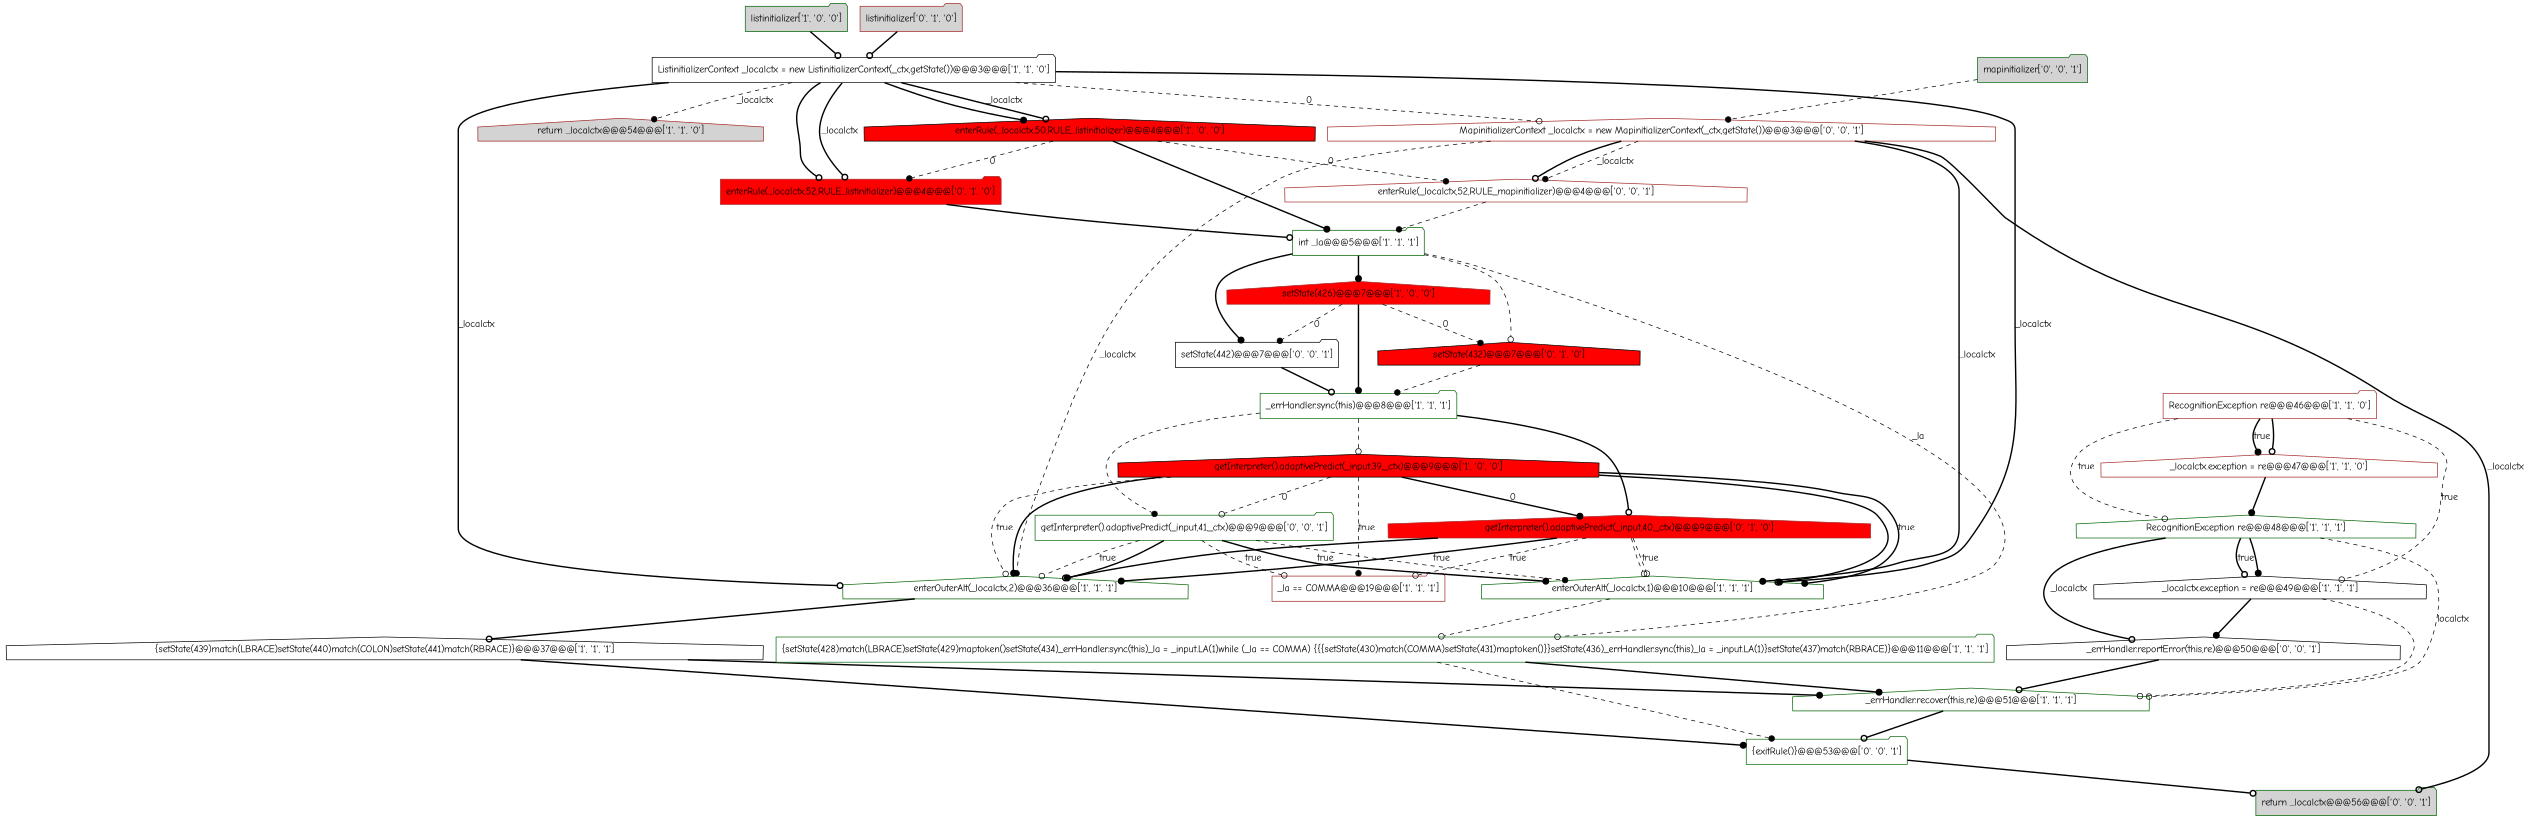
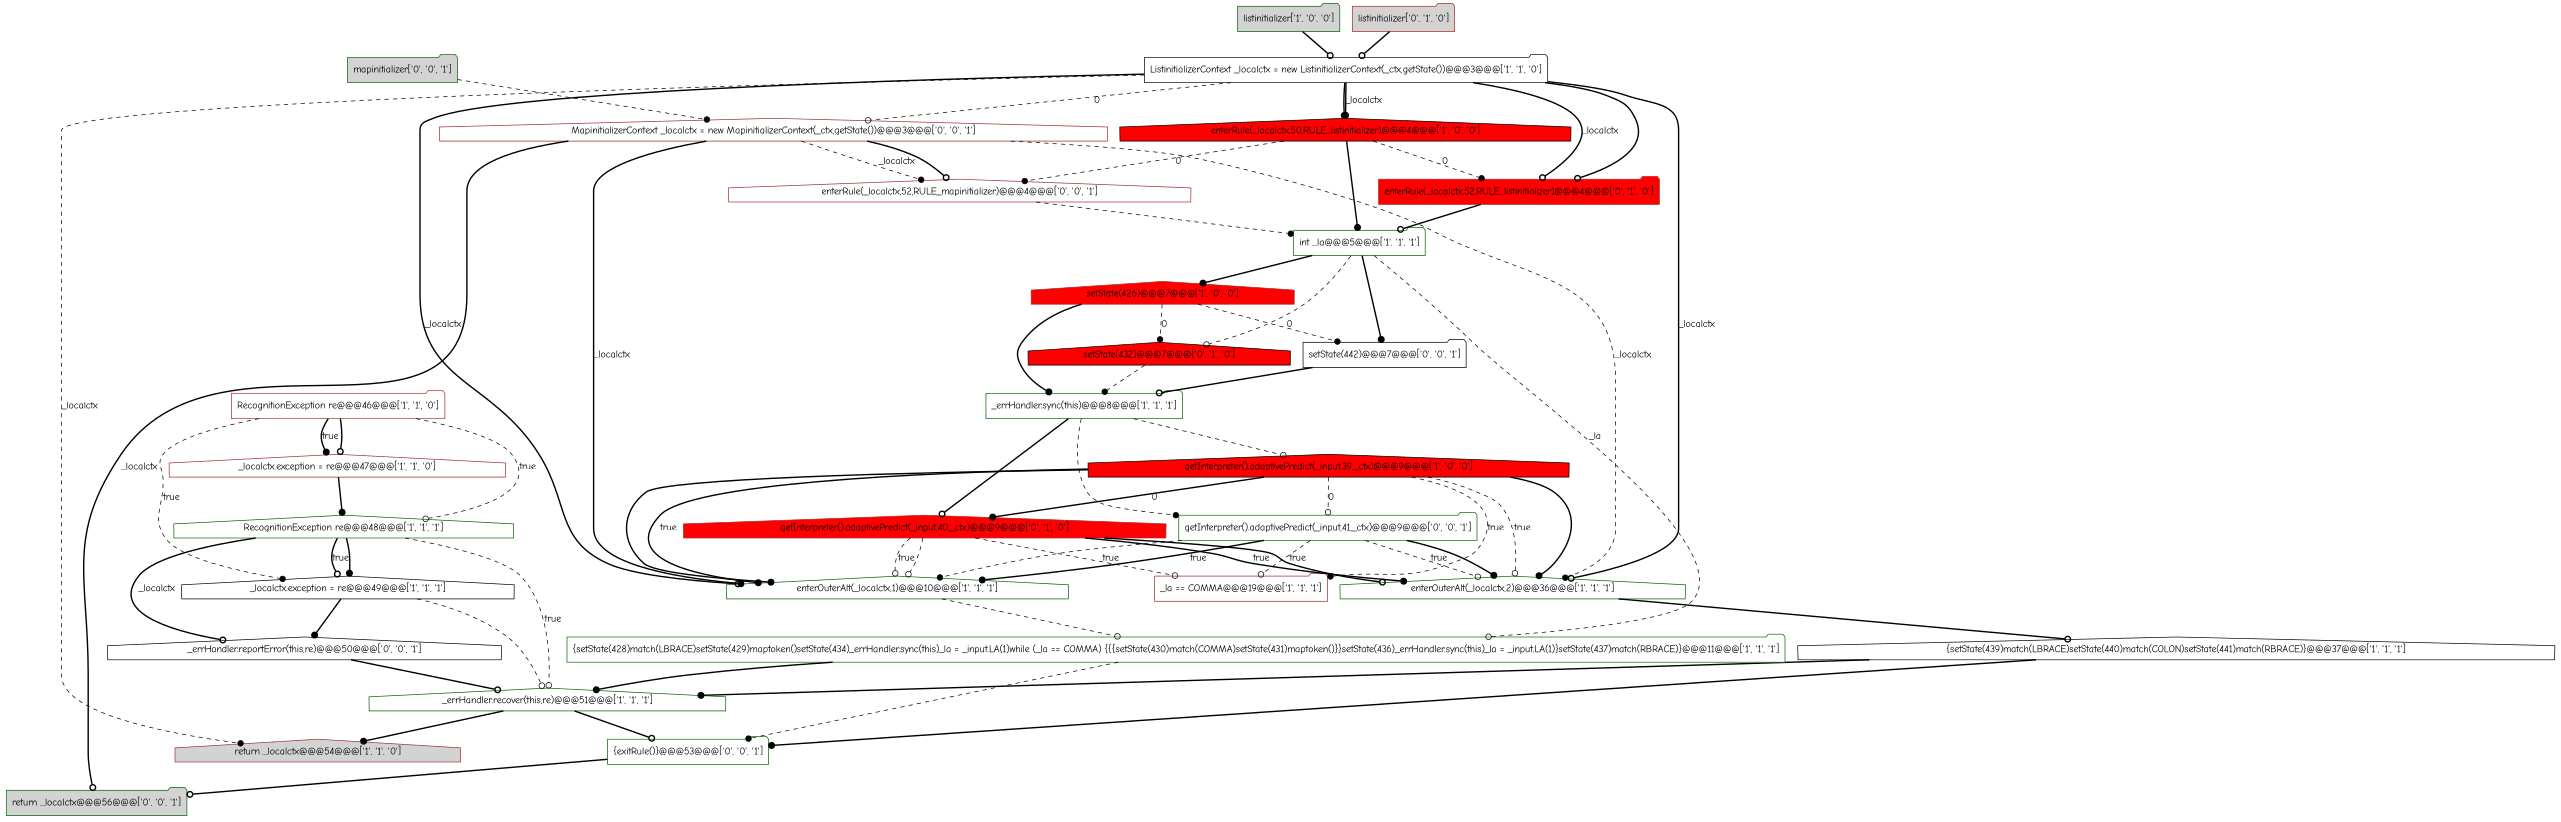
(2442, 492) -> (160, 506)
(2453, 619) -> (553, 619)
none -> (435, 726)
